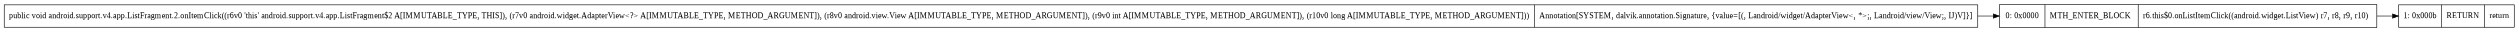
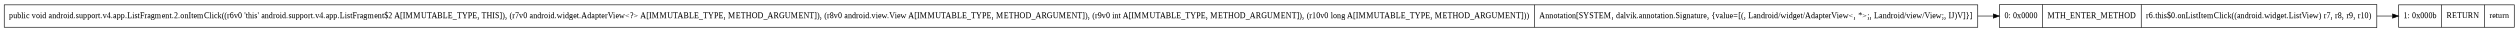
(2090, 16) -> (2092, 16)
